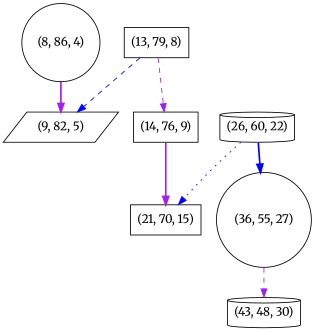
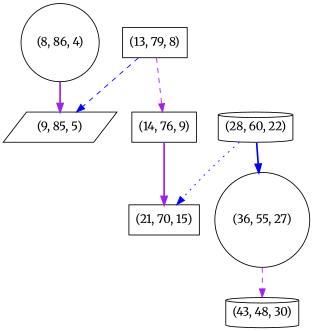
(61, 127) -> (60, 127)
(257, 127) -> (256, 127)
